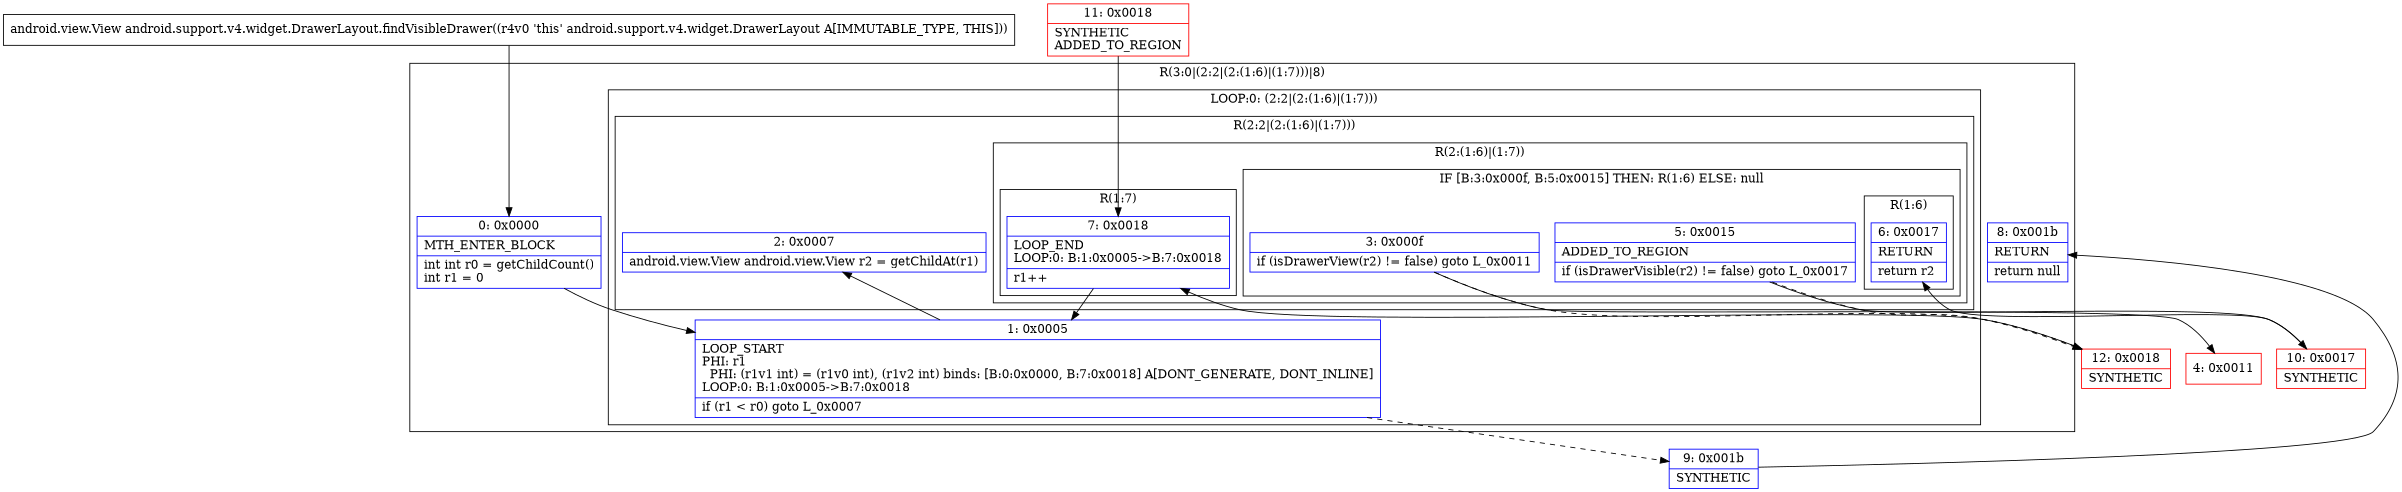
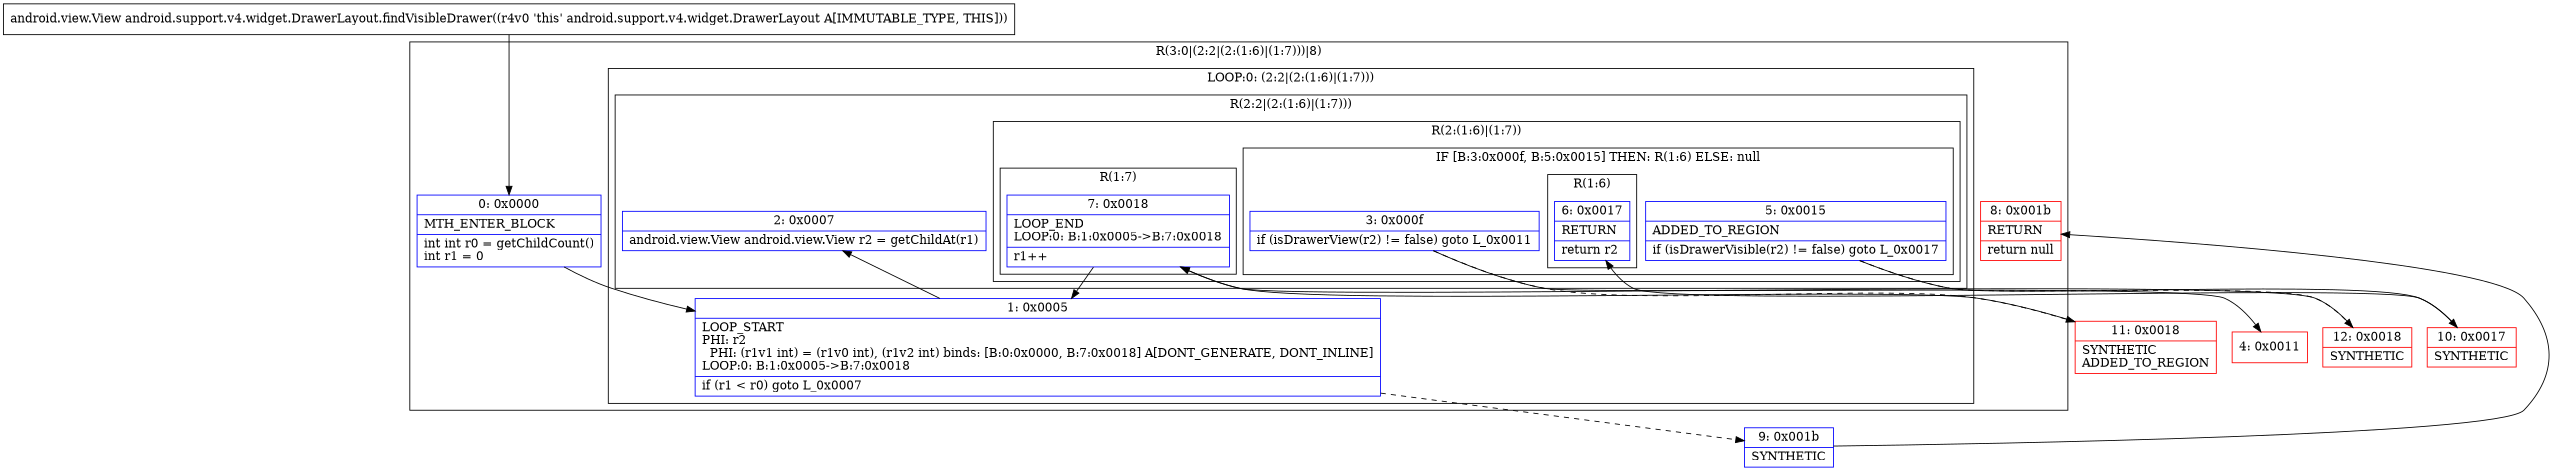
(2028, 252) -> (2021, 231)
(1753, 315) -> (1748, 295)
(726, 362) -> (726, 341)
